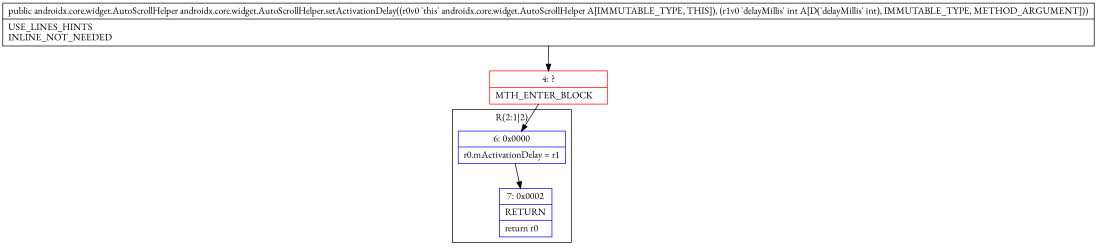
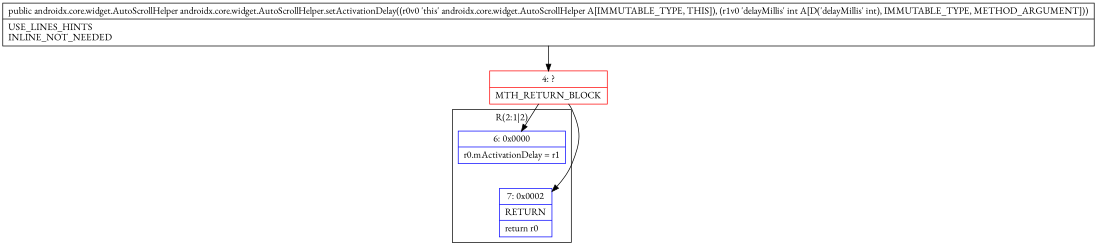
(544, 95) -> (548, 95)
(517, 173) -> (578, 147)
